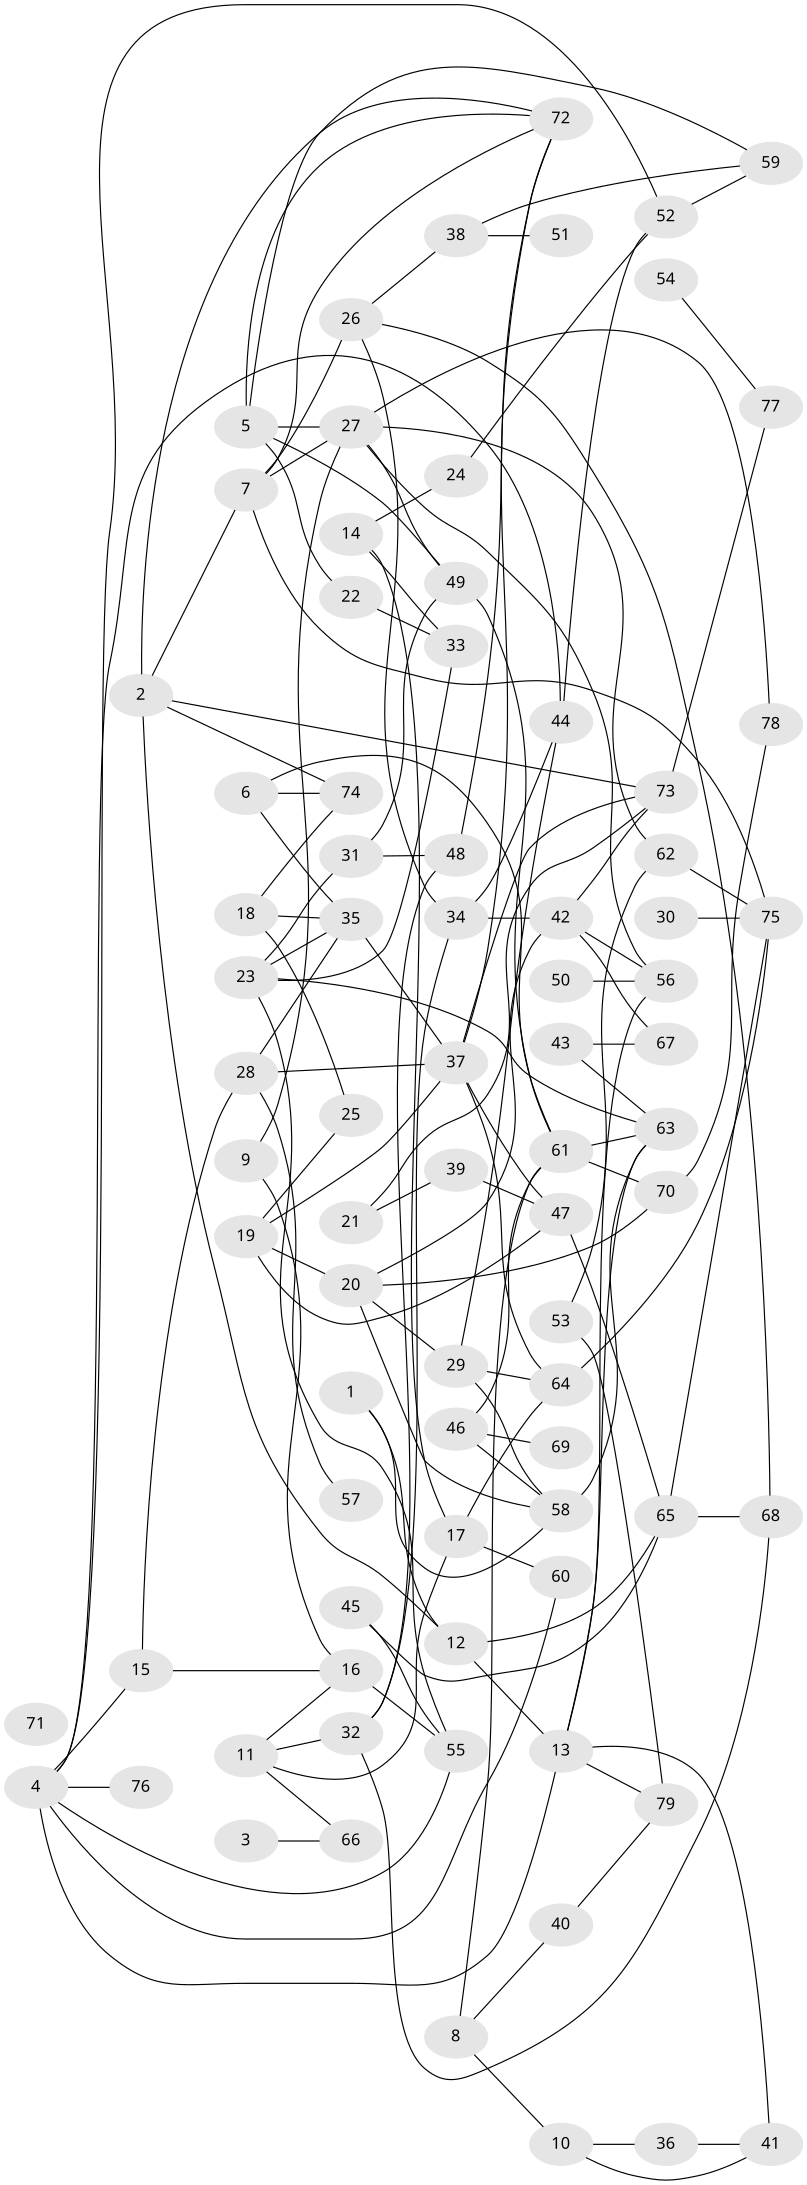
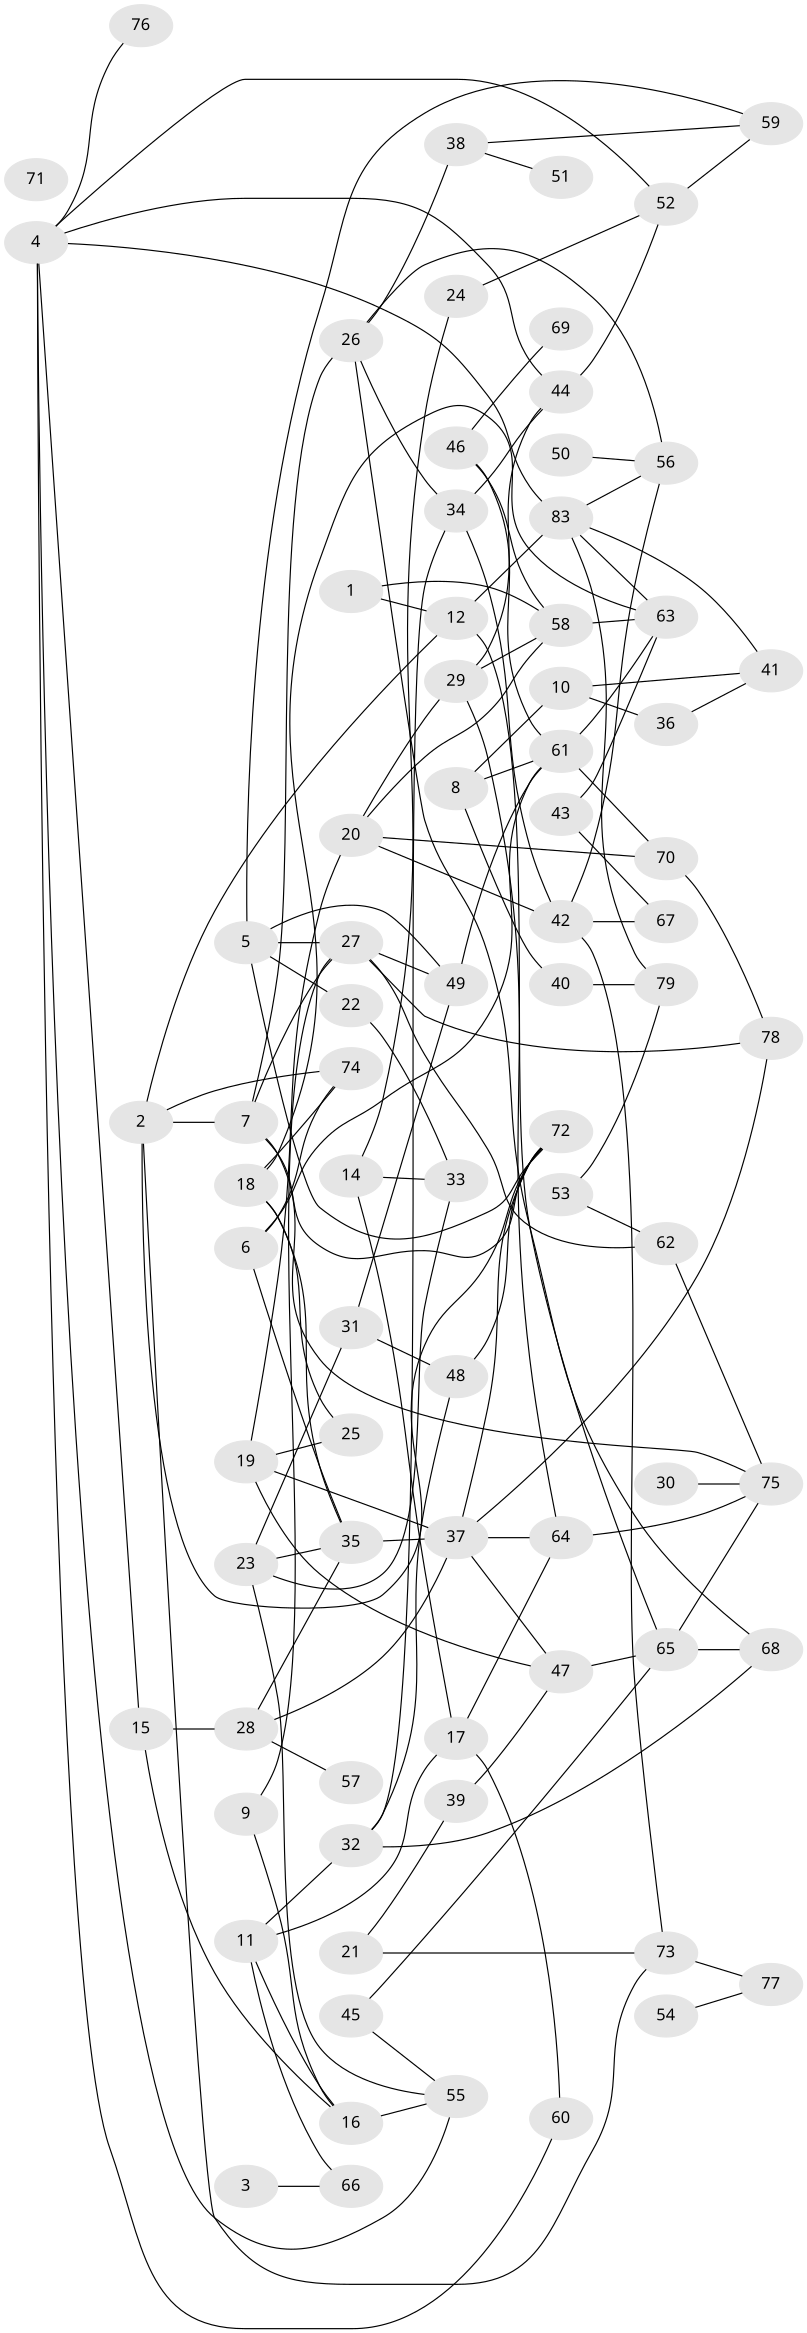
(582, 666) -> (551, 266)
(509, 895) -> (669, 1319)
(461, 1018) -> (306, 610)
(561, 1751) -> (561, 518)
